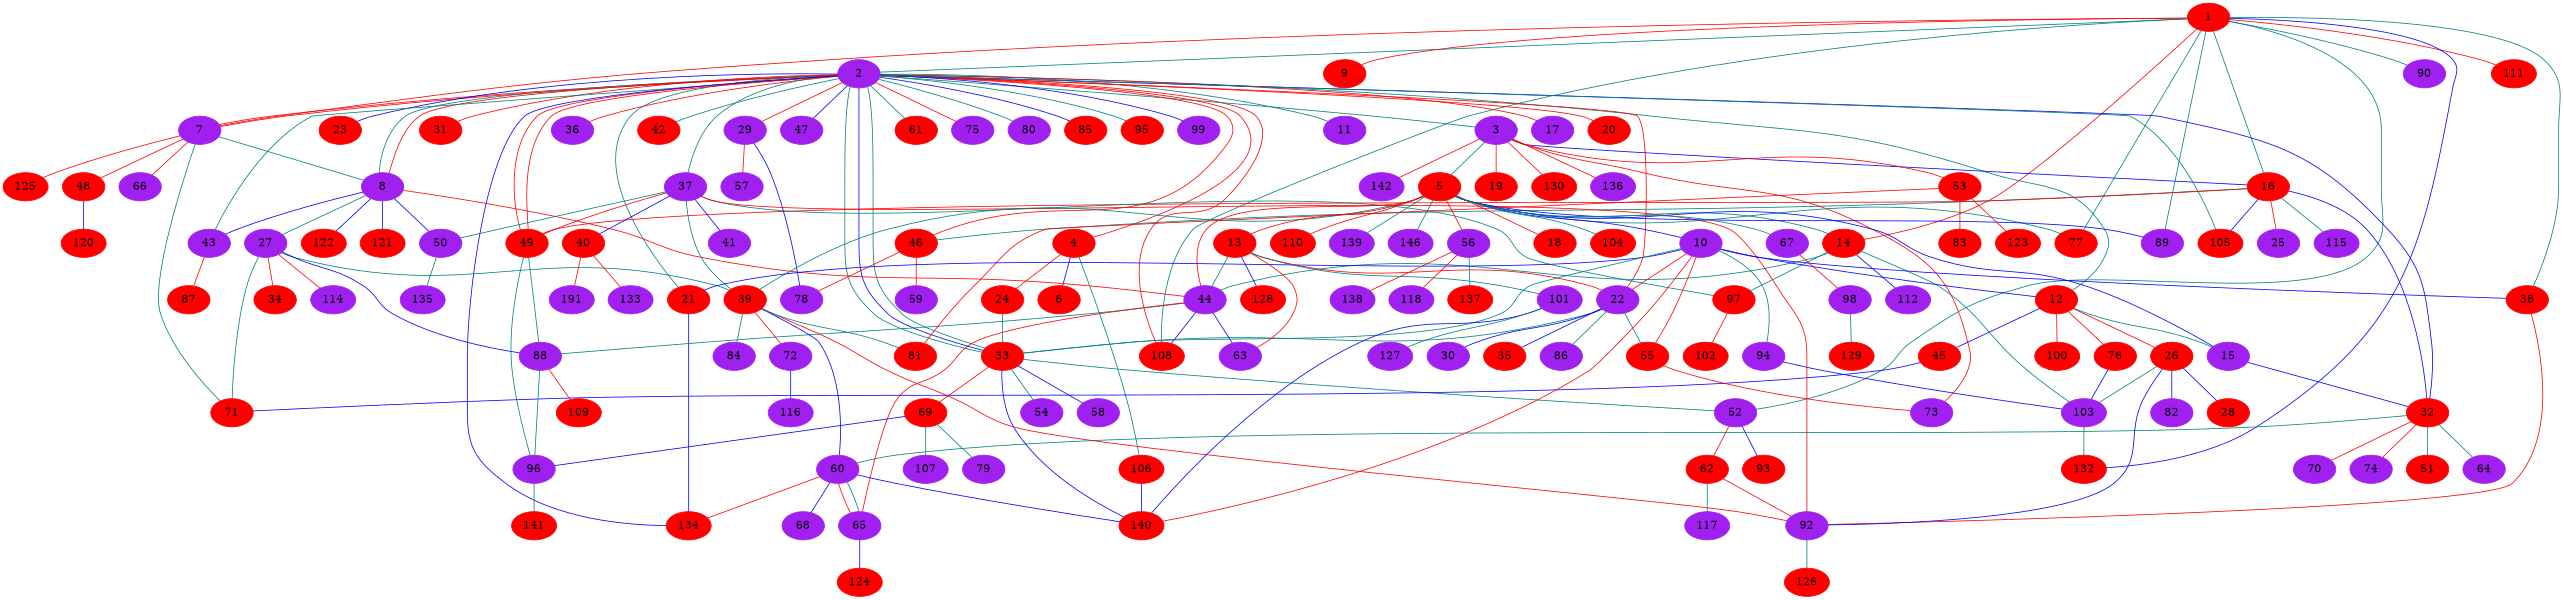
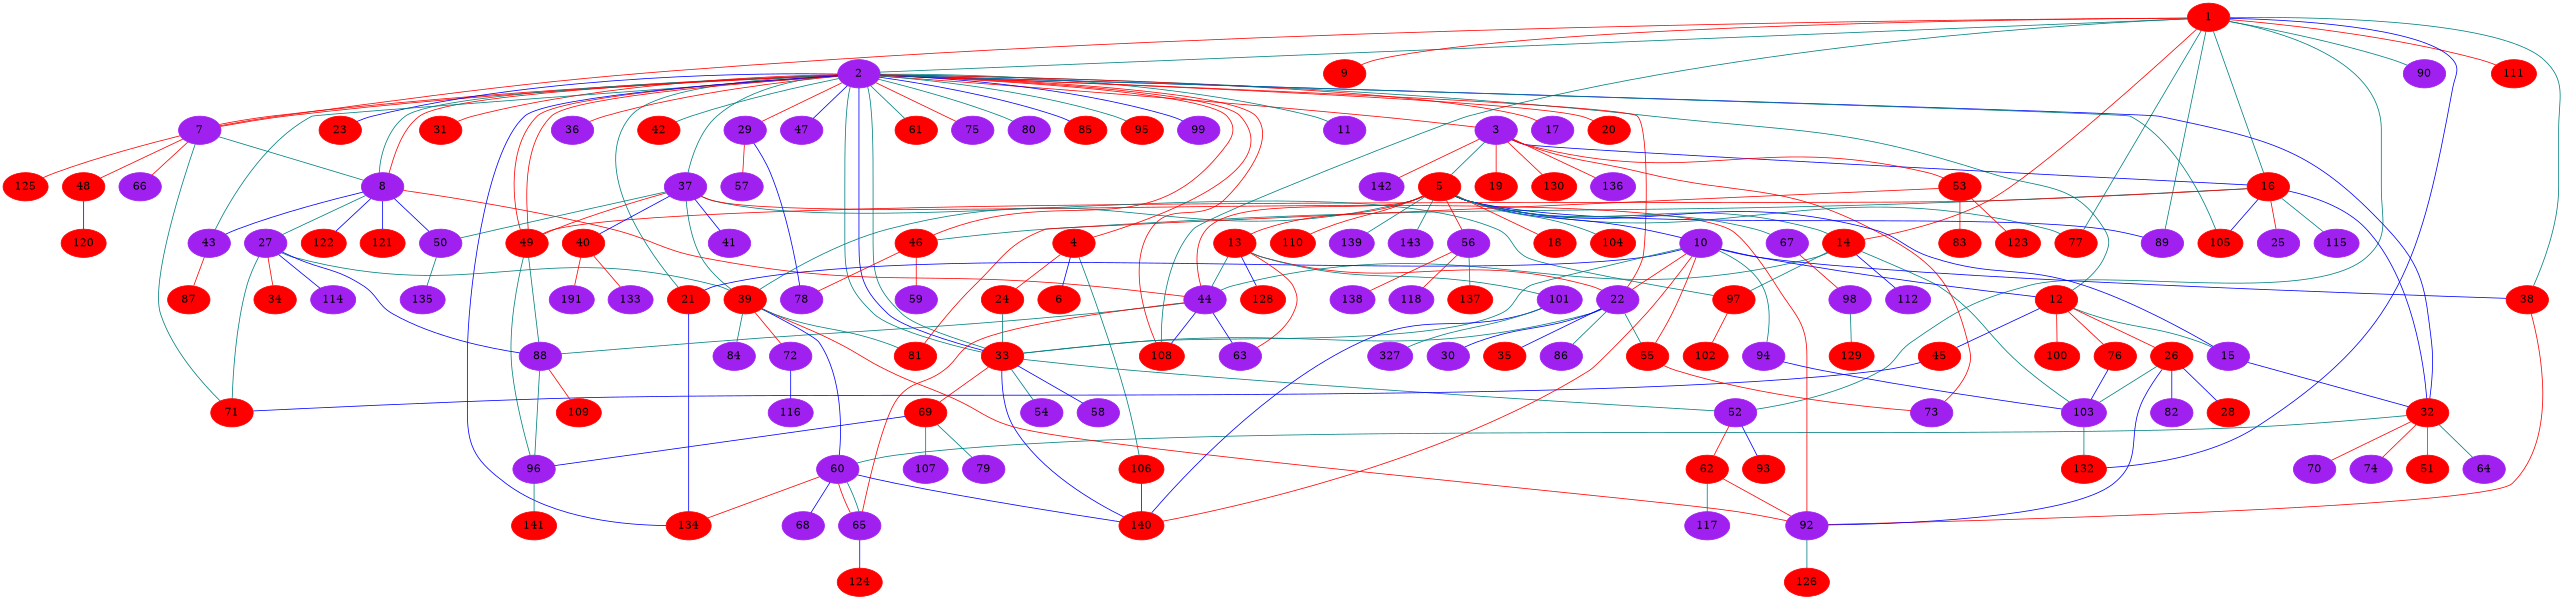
(1312, 111) -> (1312, 111)
(1411, 243) -> (1411, 243)
(299, 271) -> (299, 271)
(1390, 356) -> (1390, 356)
